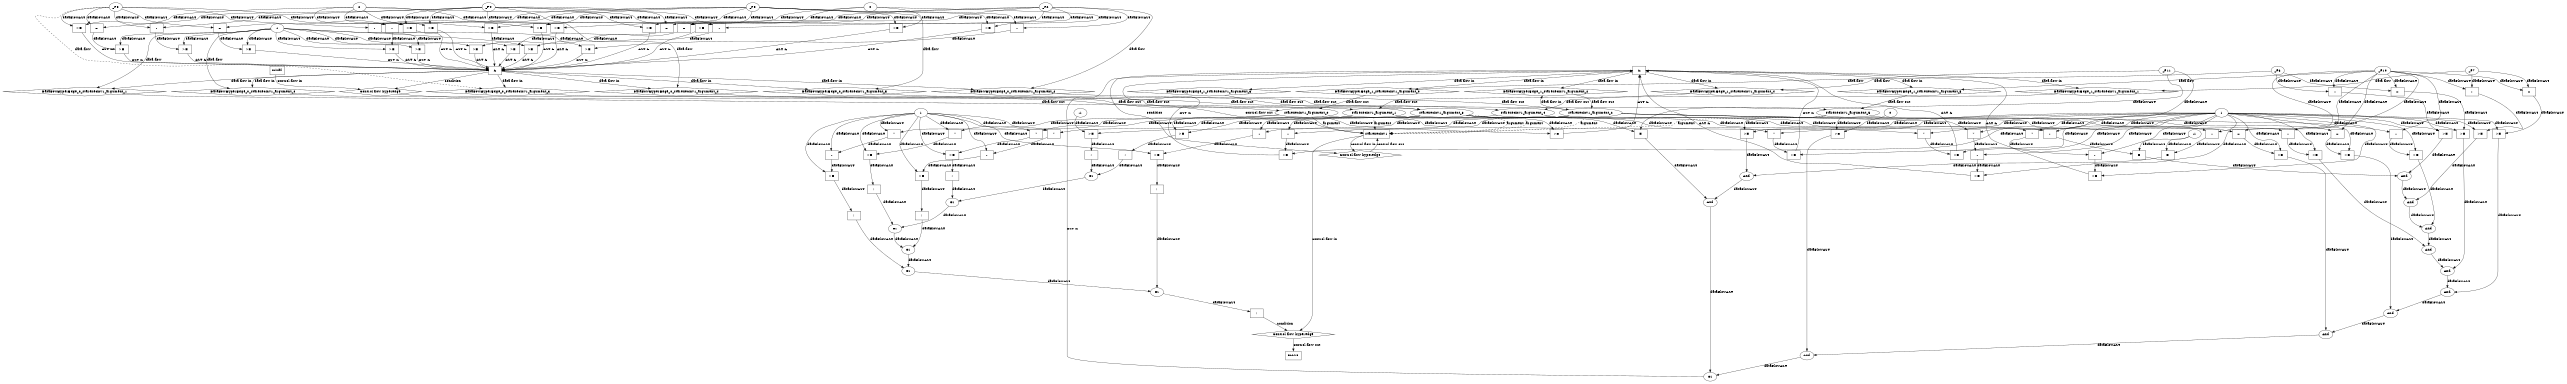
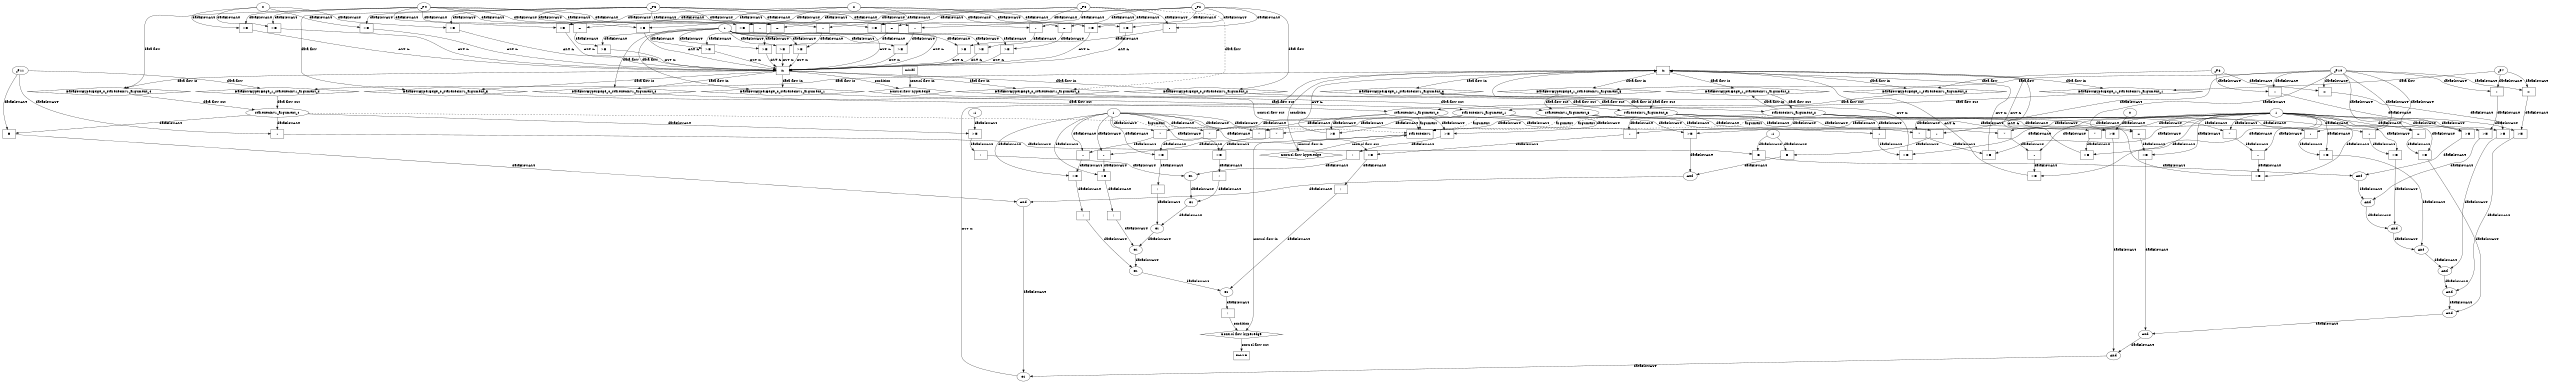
none -> (1542, 97)
